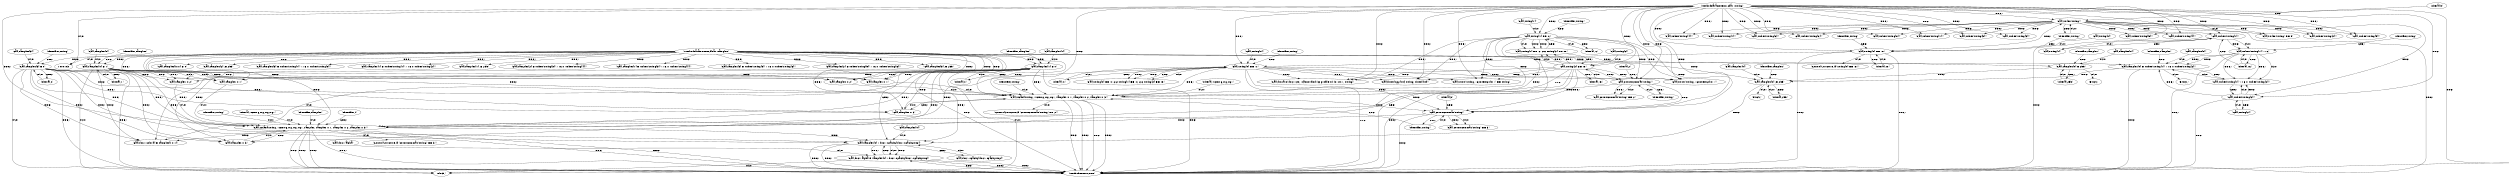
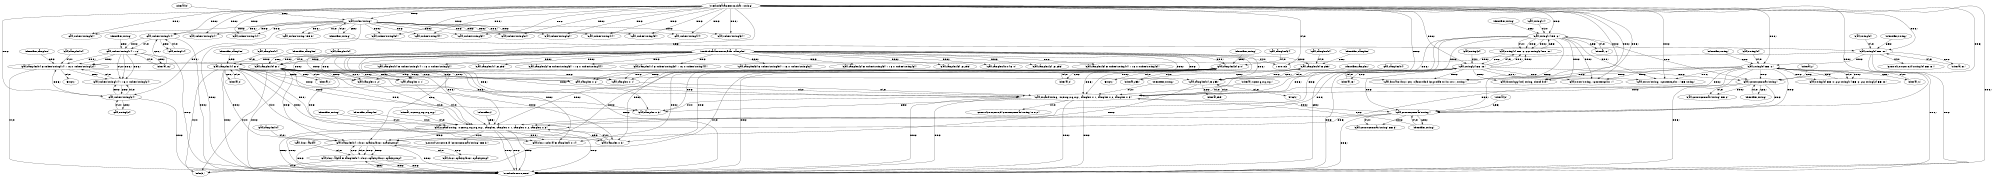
(1978, 46) -> (886, 63)
(2132, 120) -> (13, 120)
